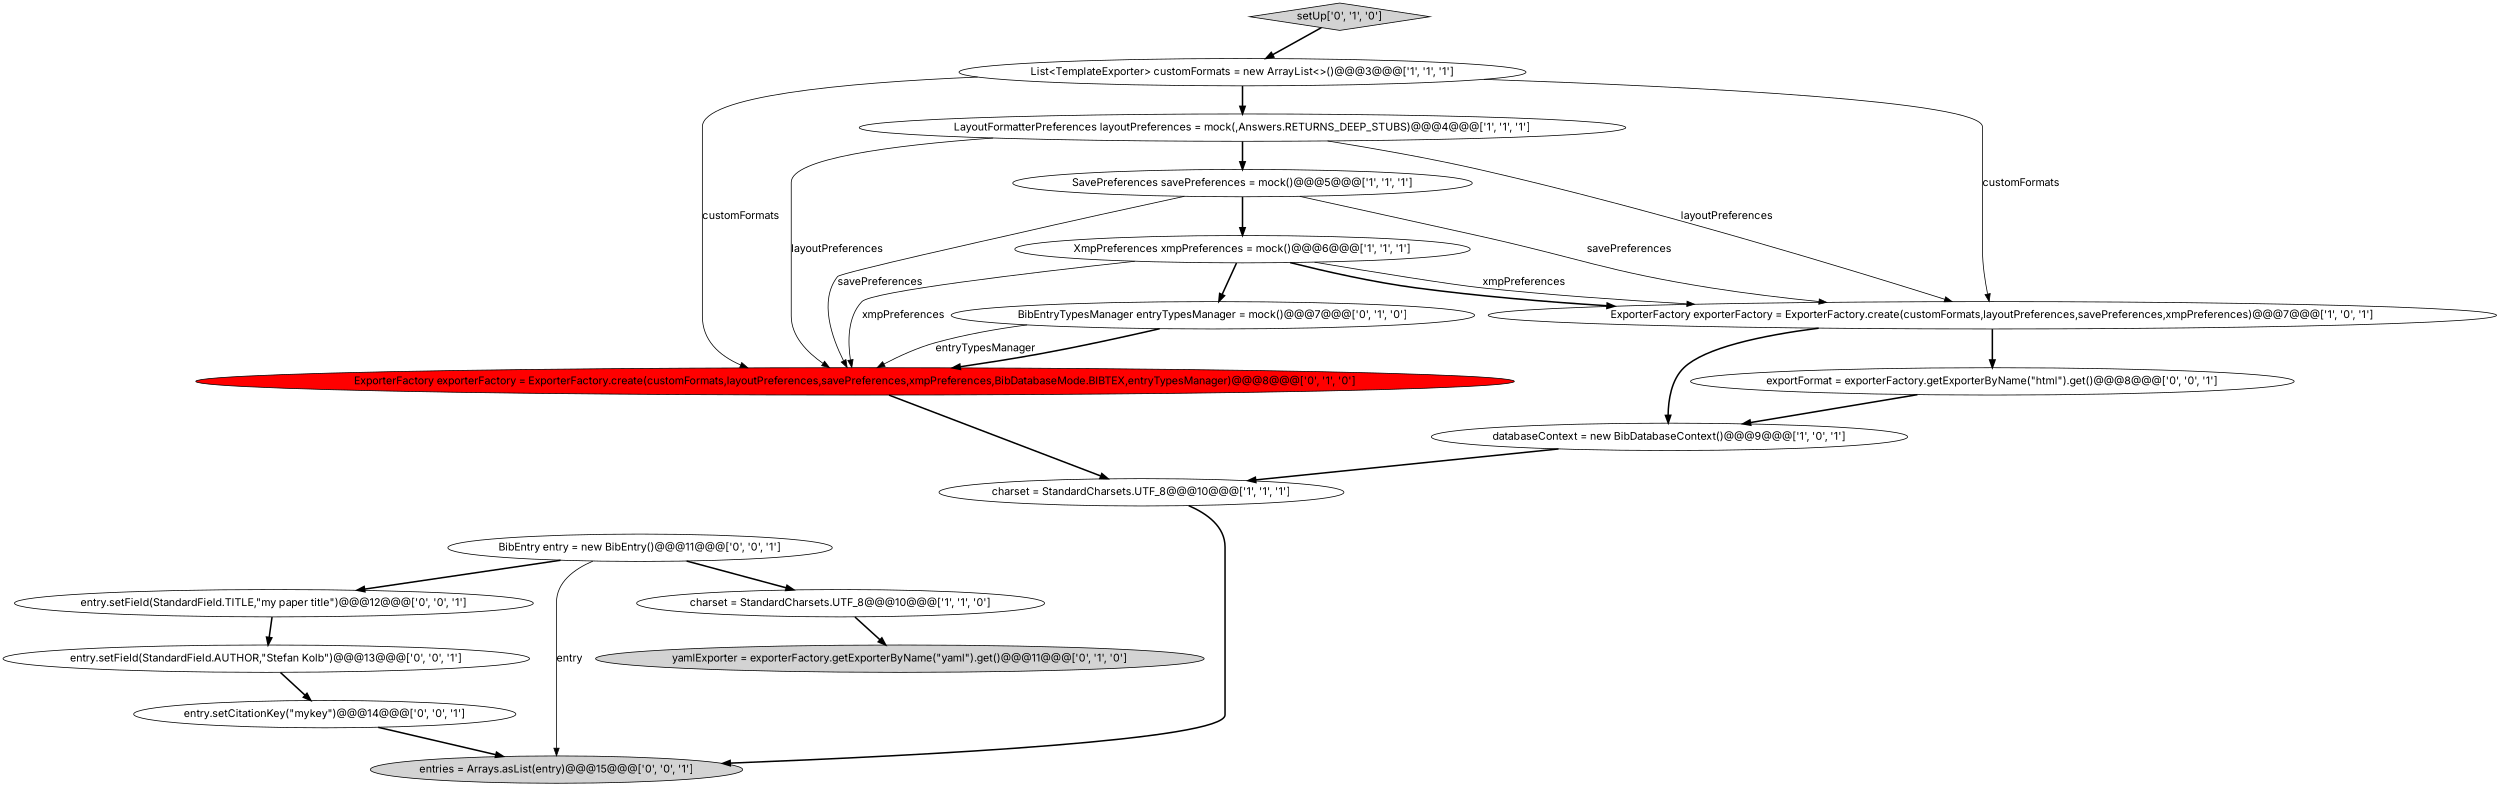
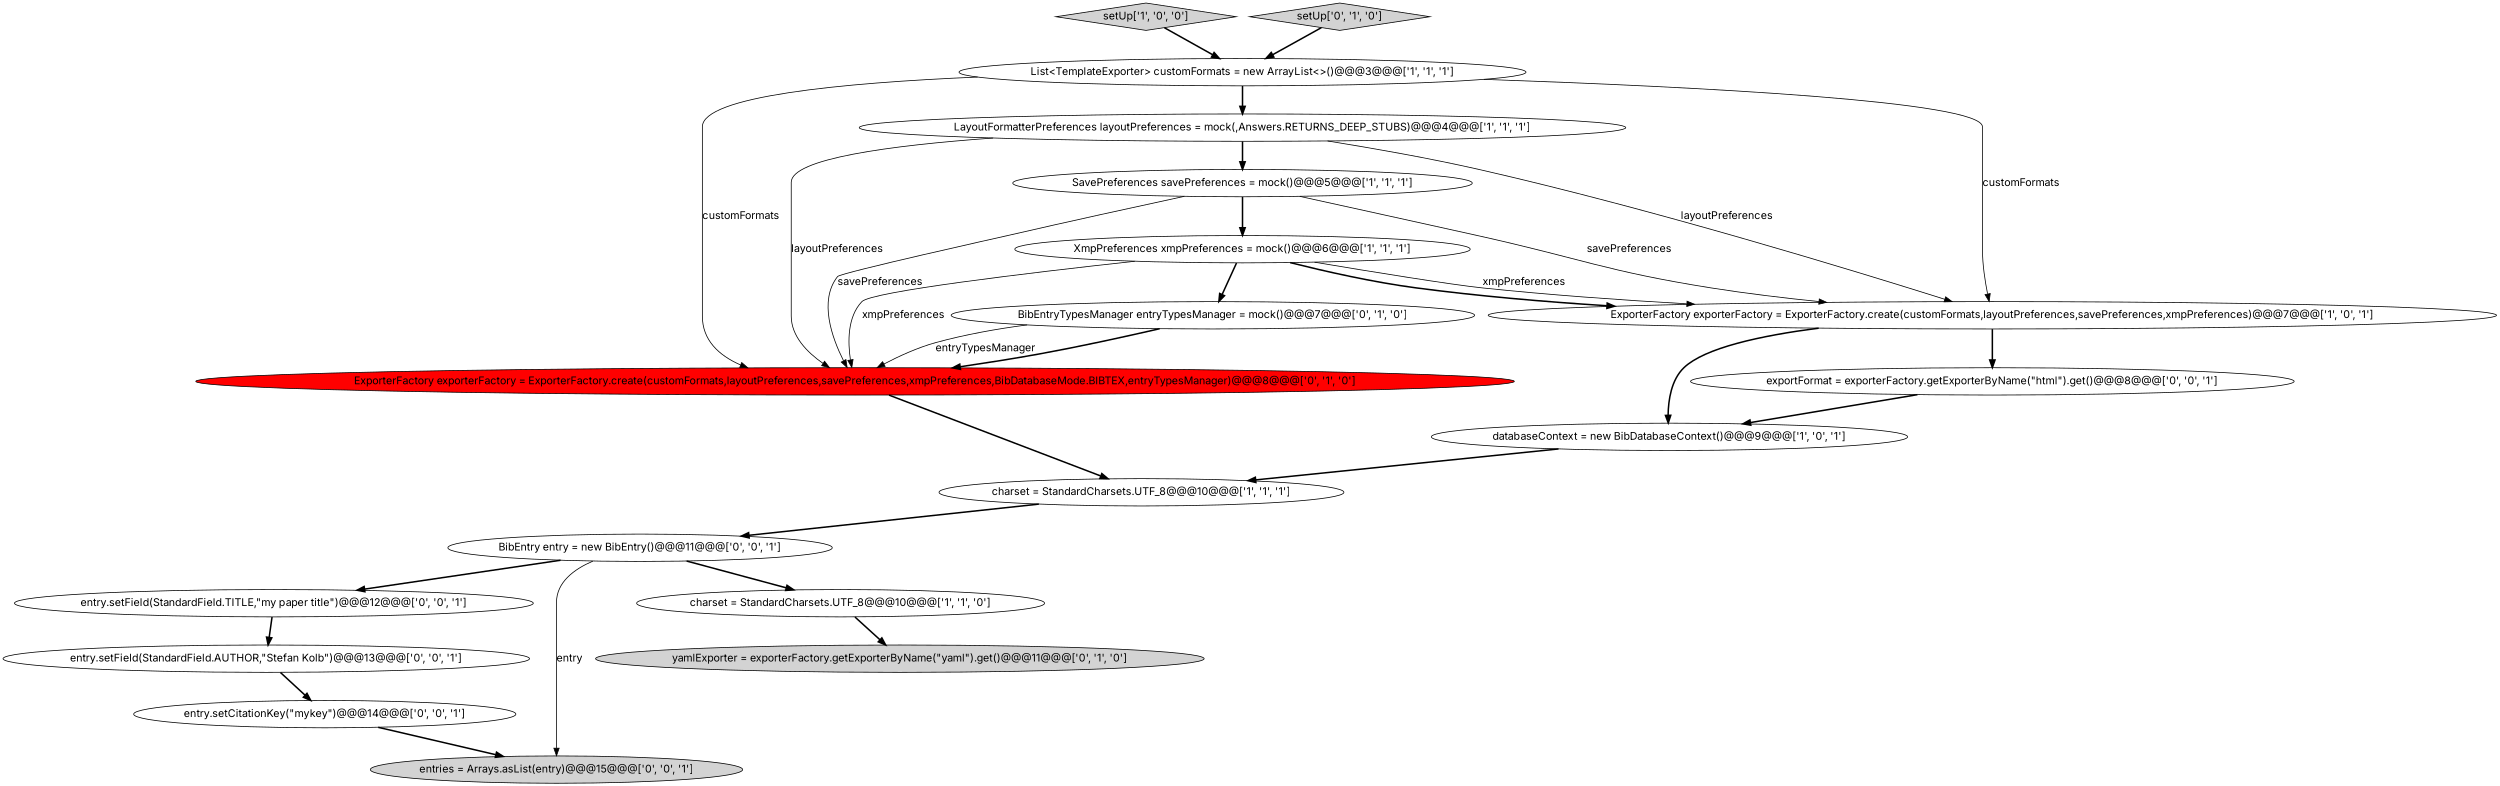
none -> (1146, 17)
(1093, 742) -> (894, 520)
